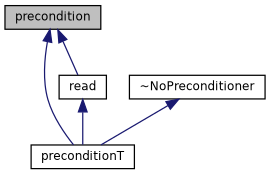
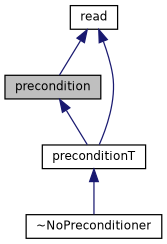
(70, 58) -> (70, 58)
(135, 125) -> (94, 198)
